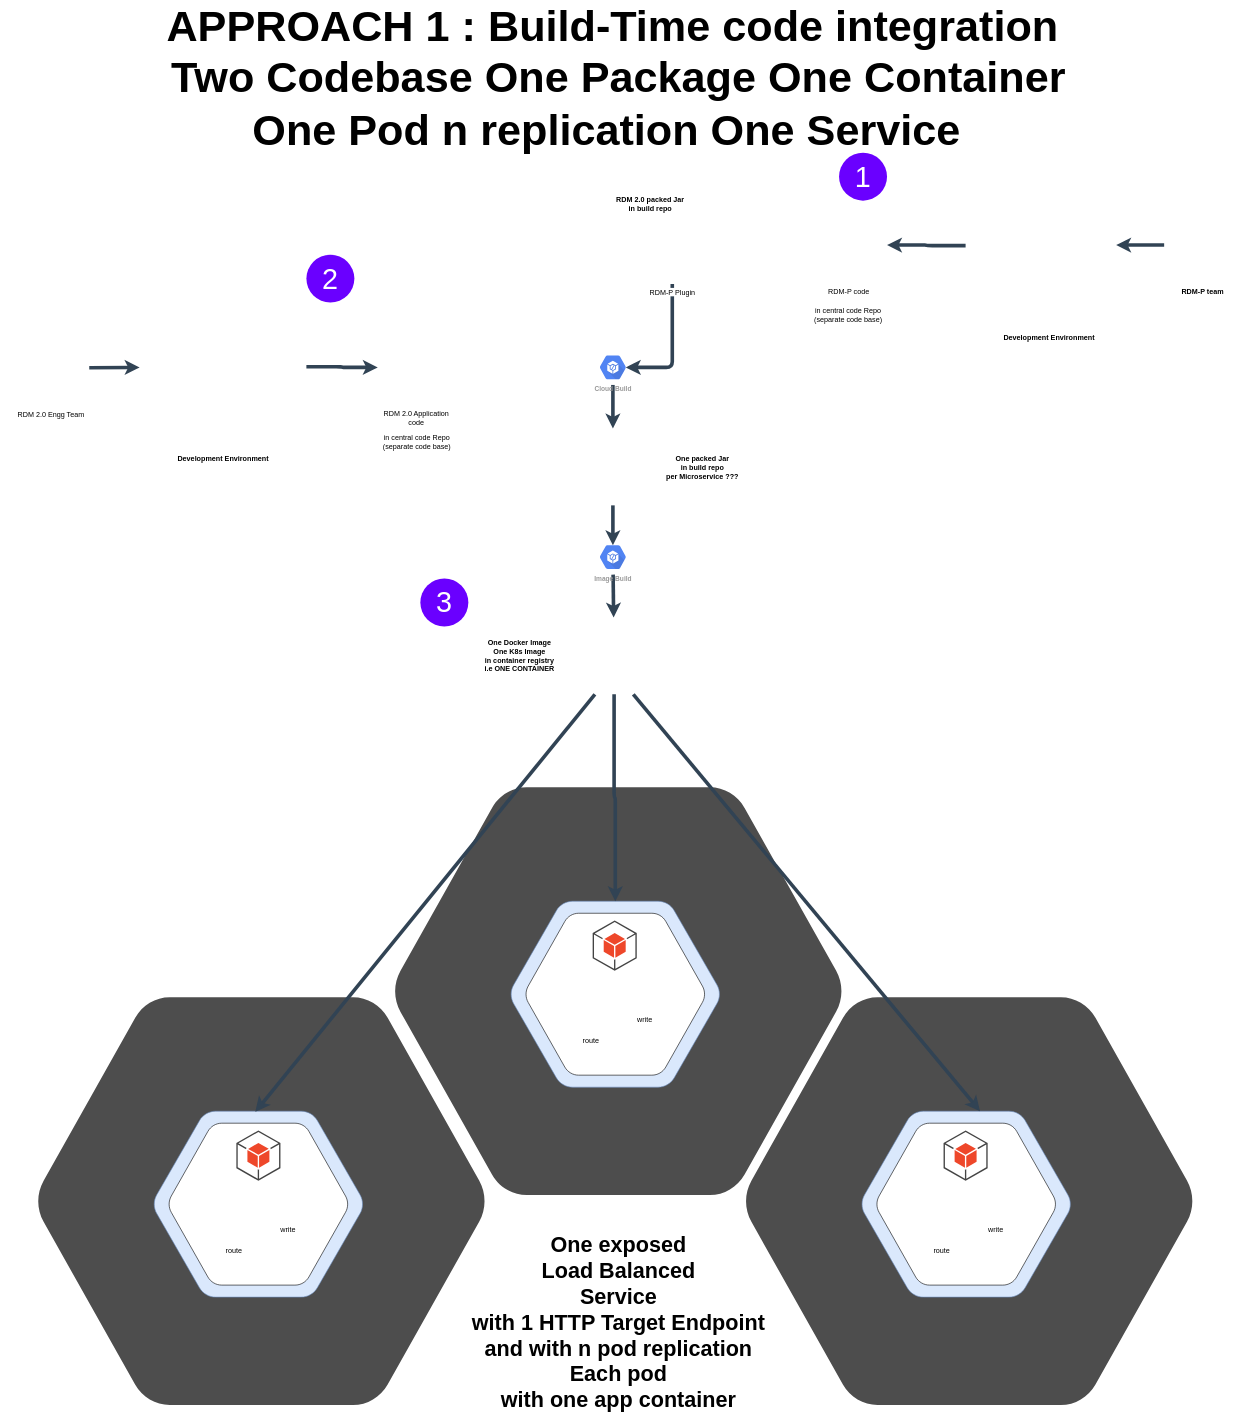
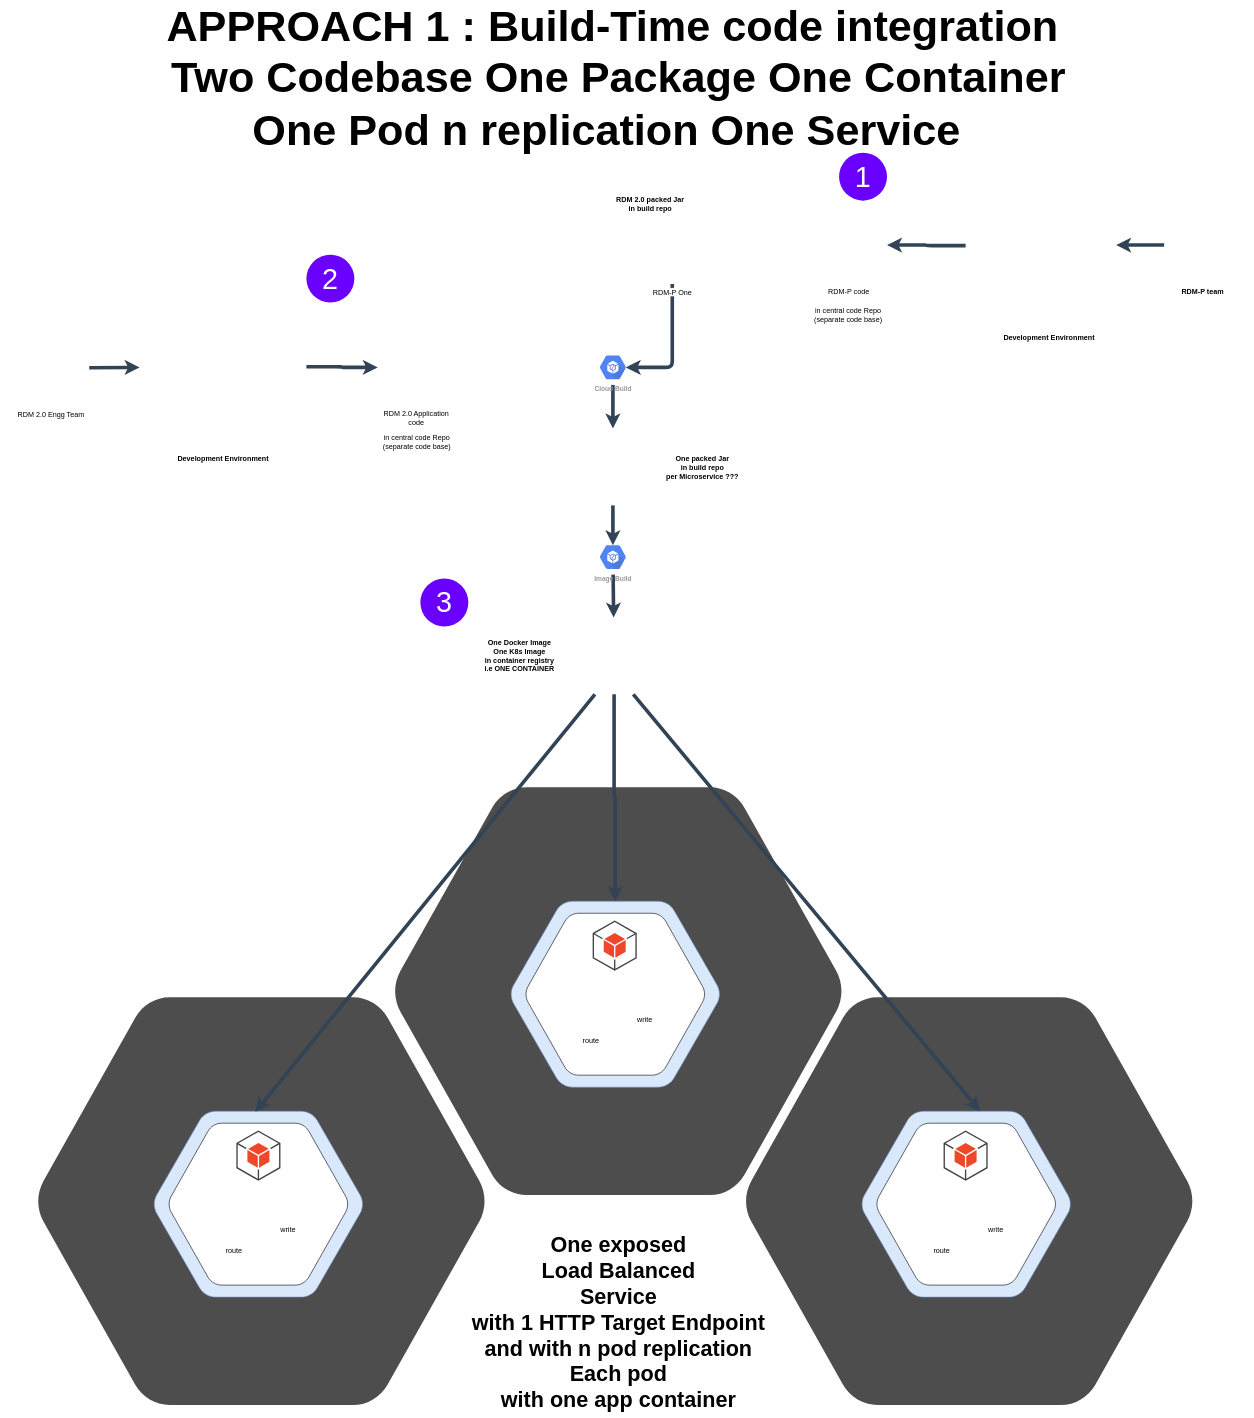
(673, 293) -> (673, 293)
